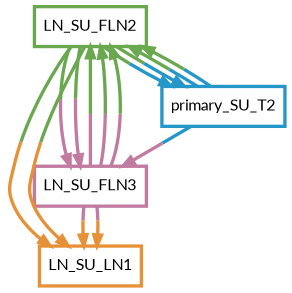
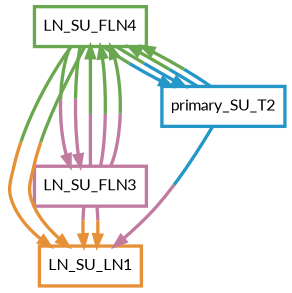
(90, 27) -> (90, 27)
(162, 143) -> (173, 187)
